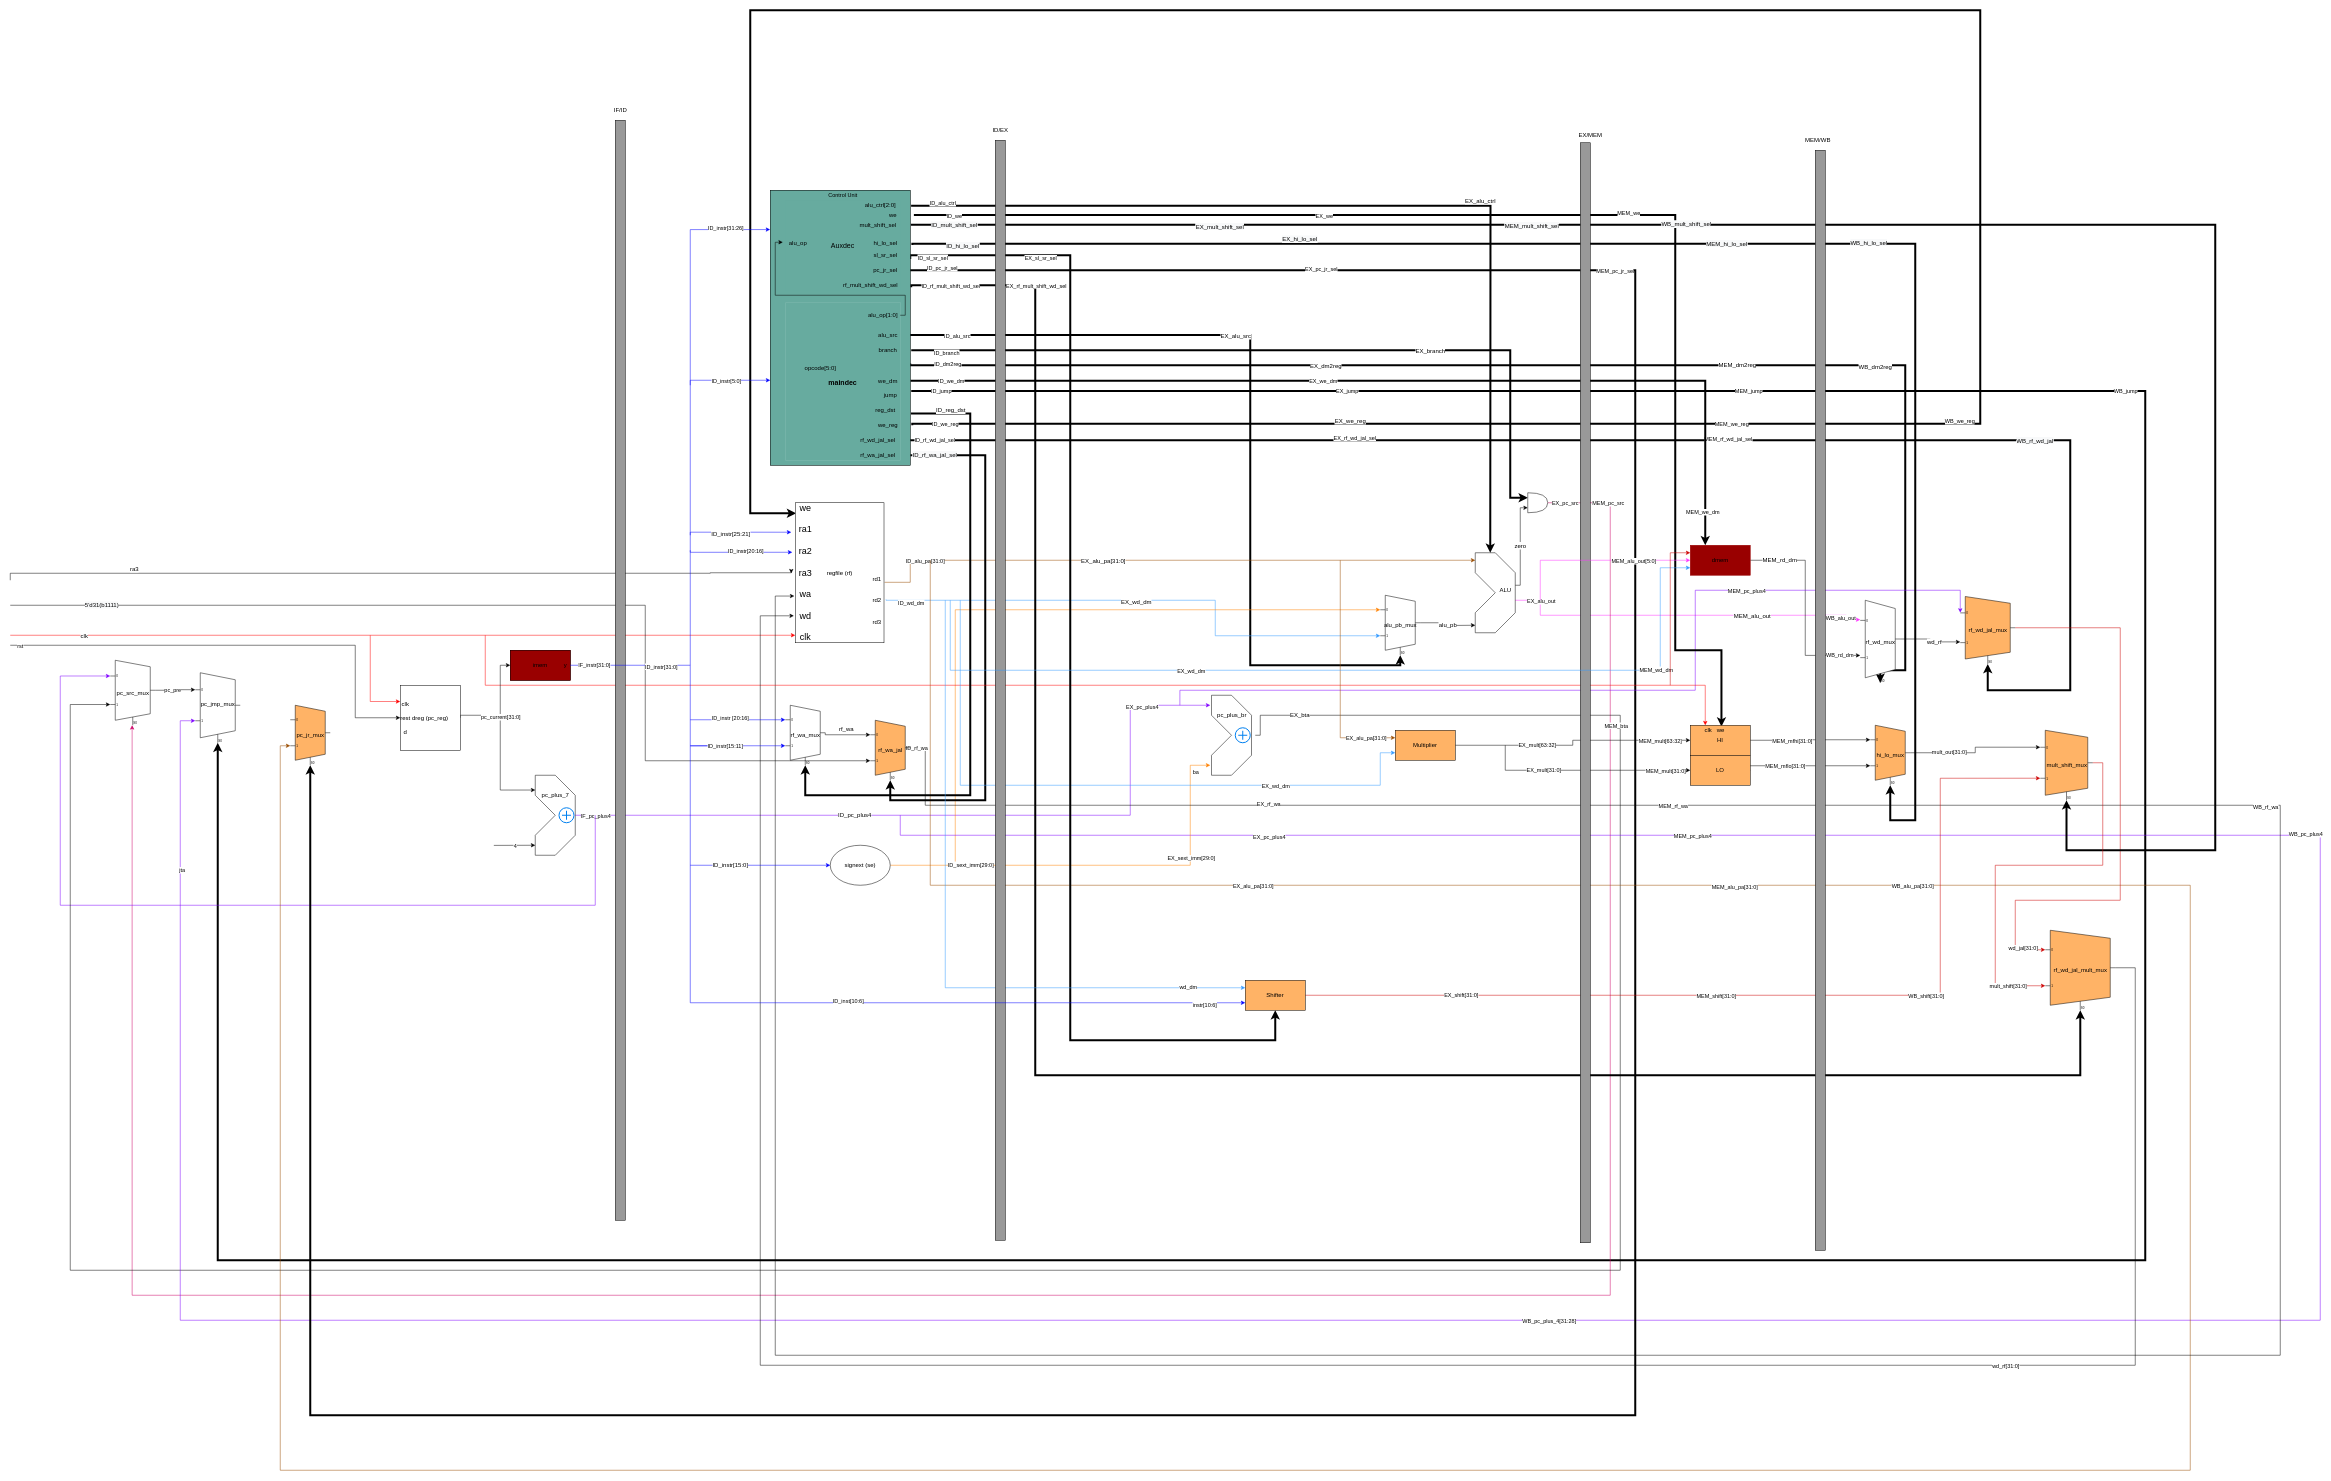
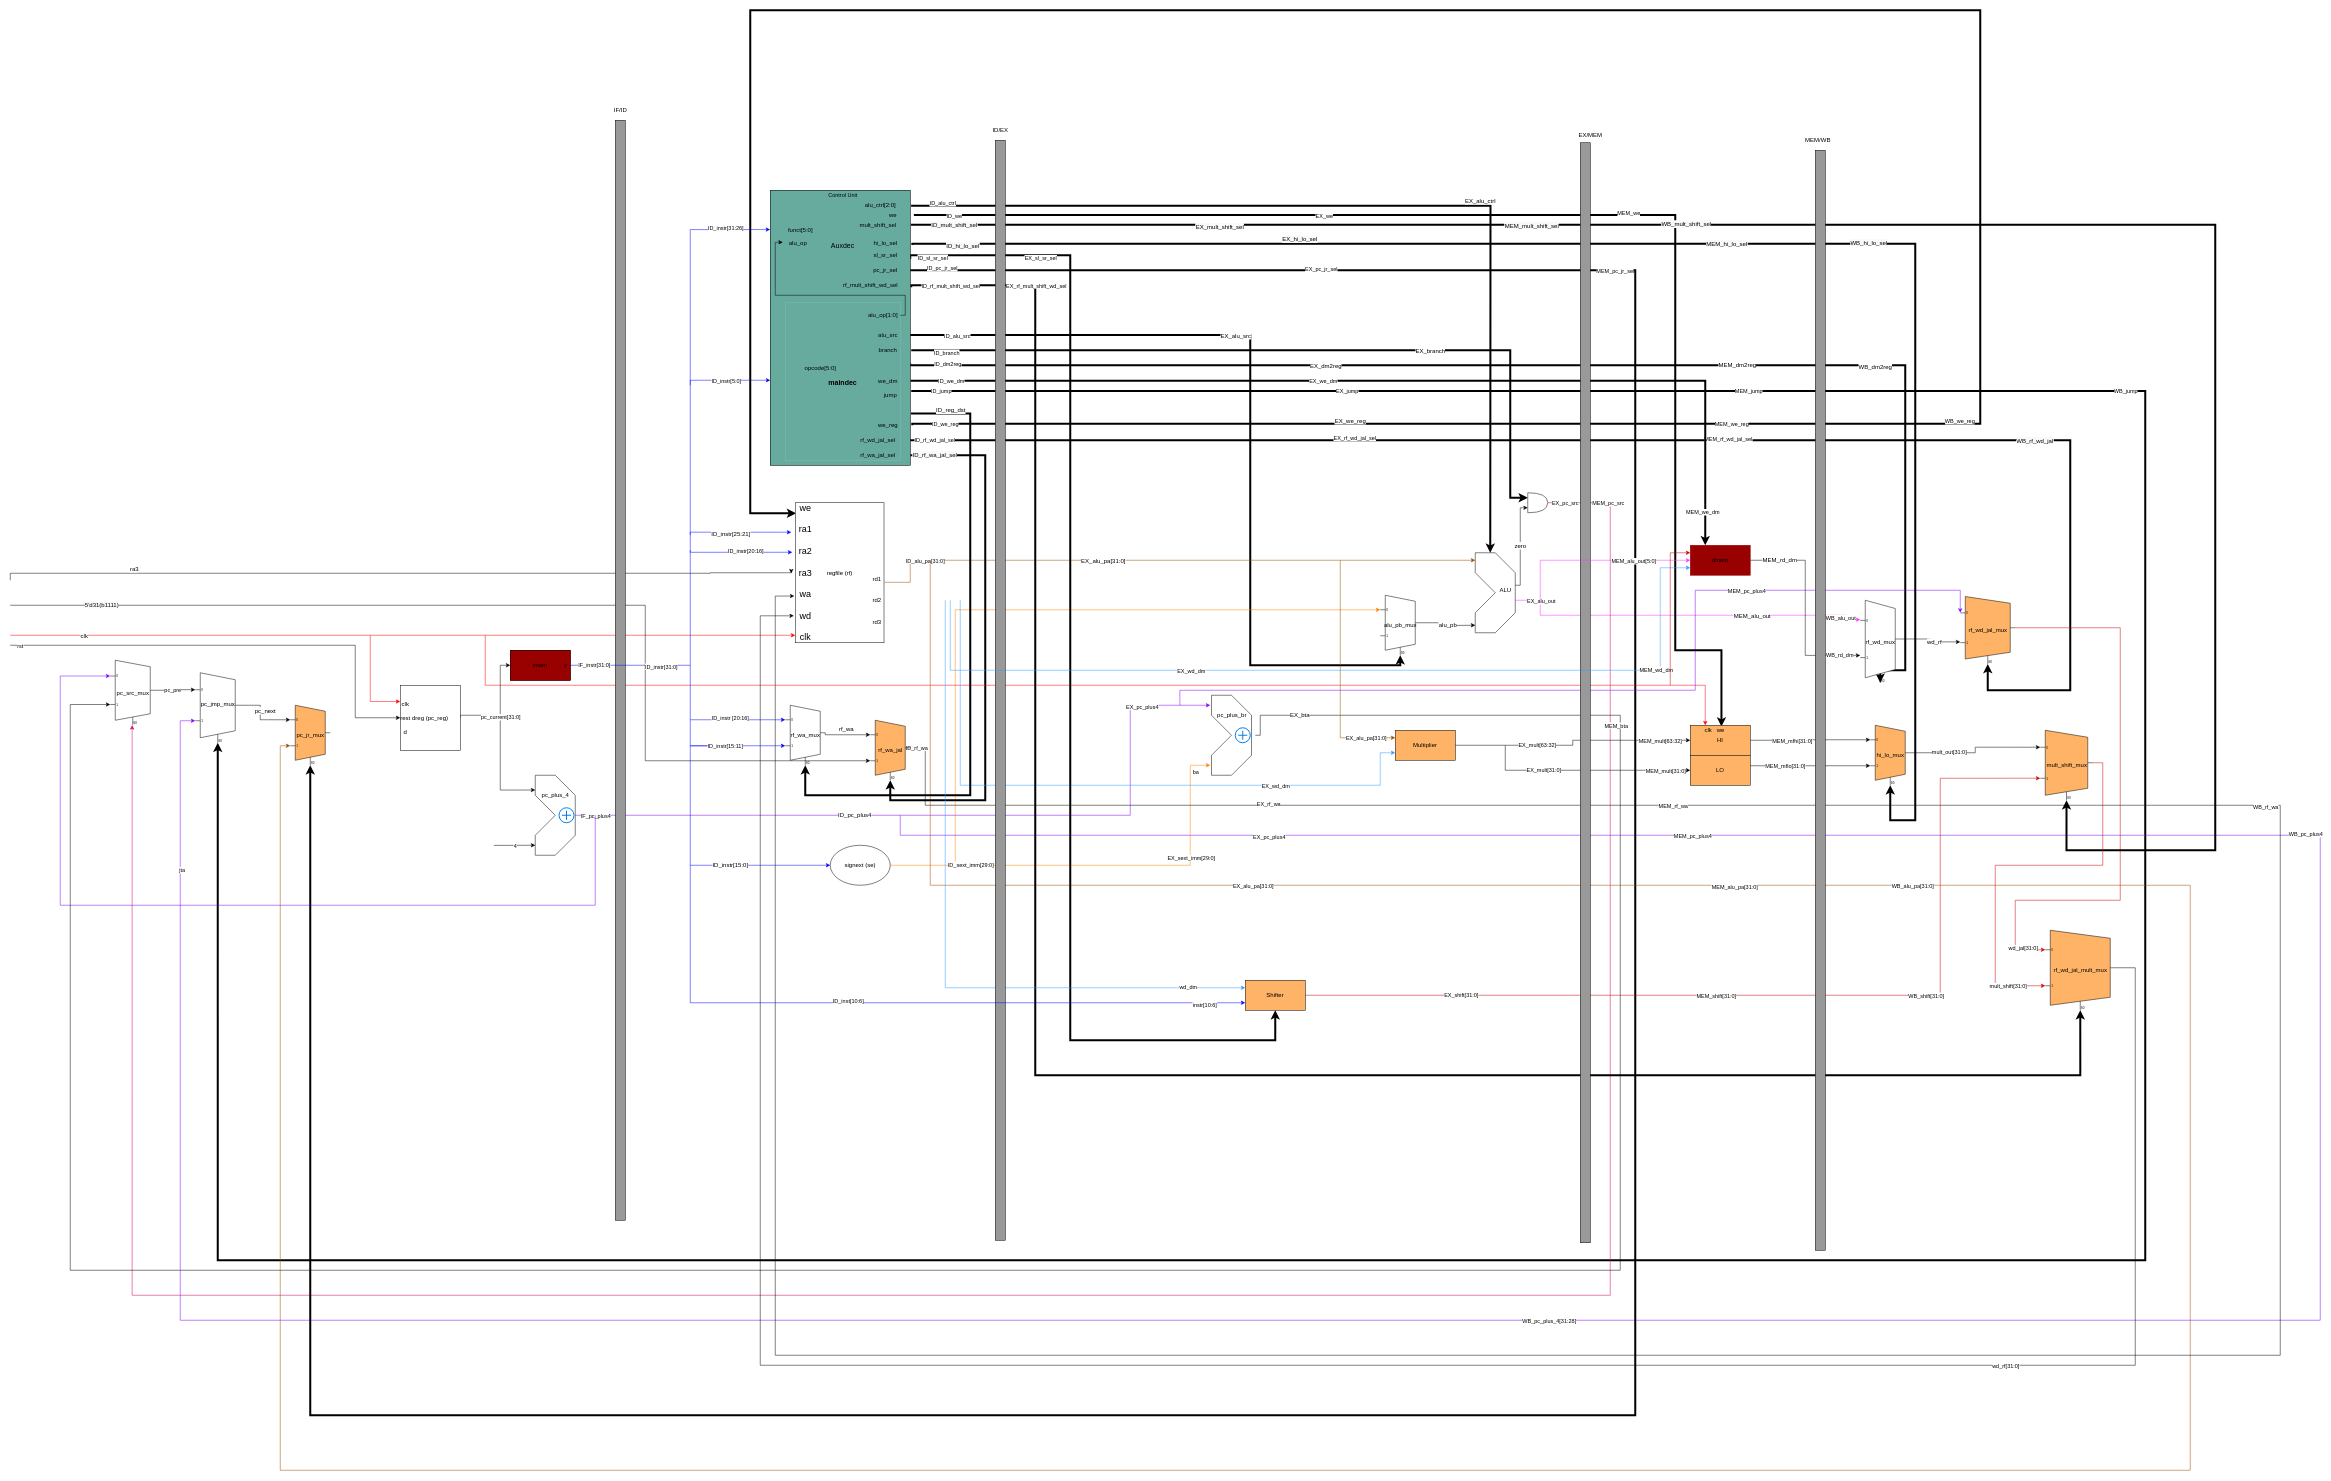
none -> (800, 228)
(885, 410) -> none
(1135, 600) -> none
none -> (260, 710)
(556, 795) -> (556, 795)
